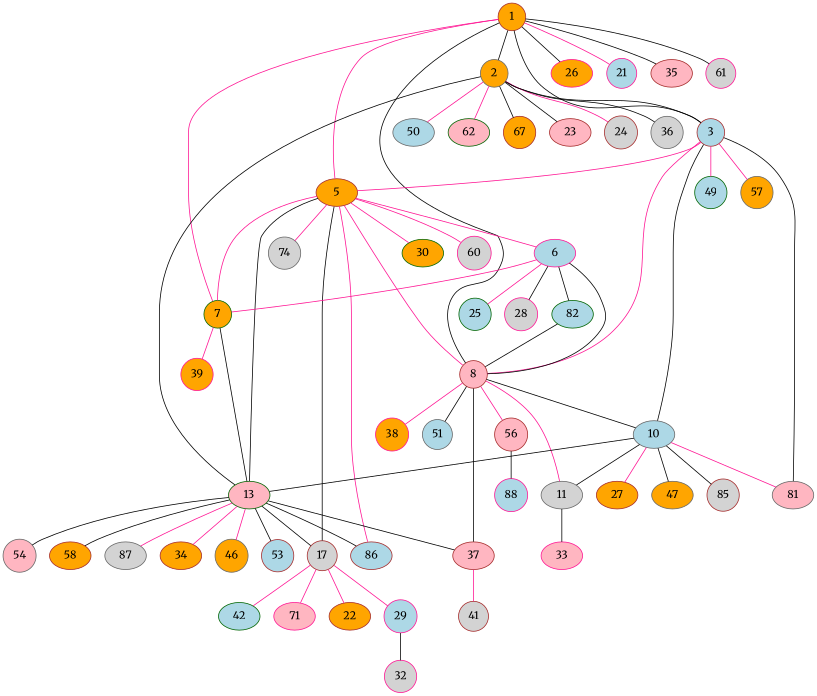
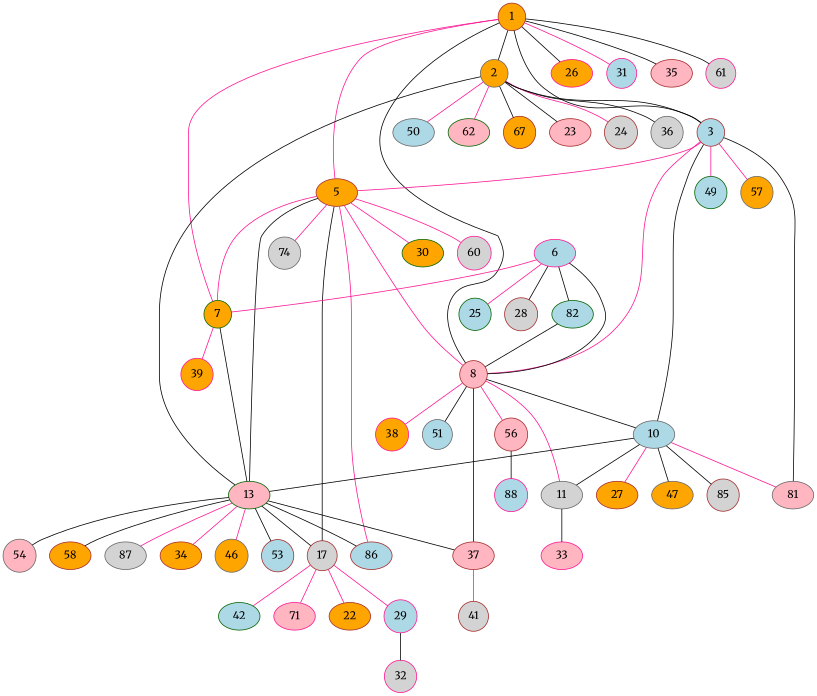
(622, 73) -> (622, 73)
(446, 222) -> none
(521, 314) -> (521, 314)
